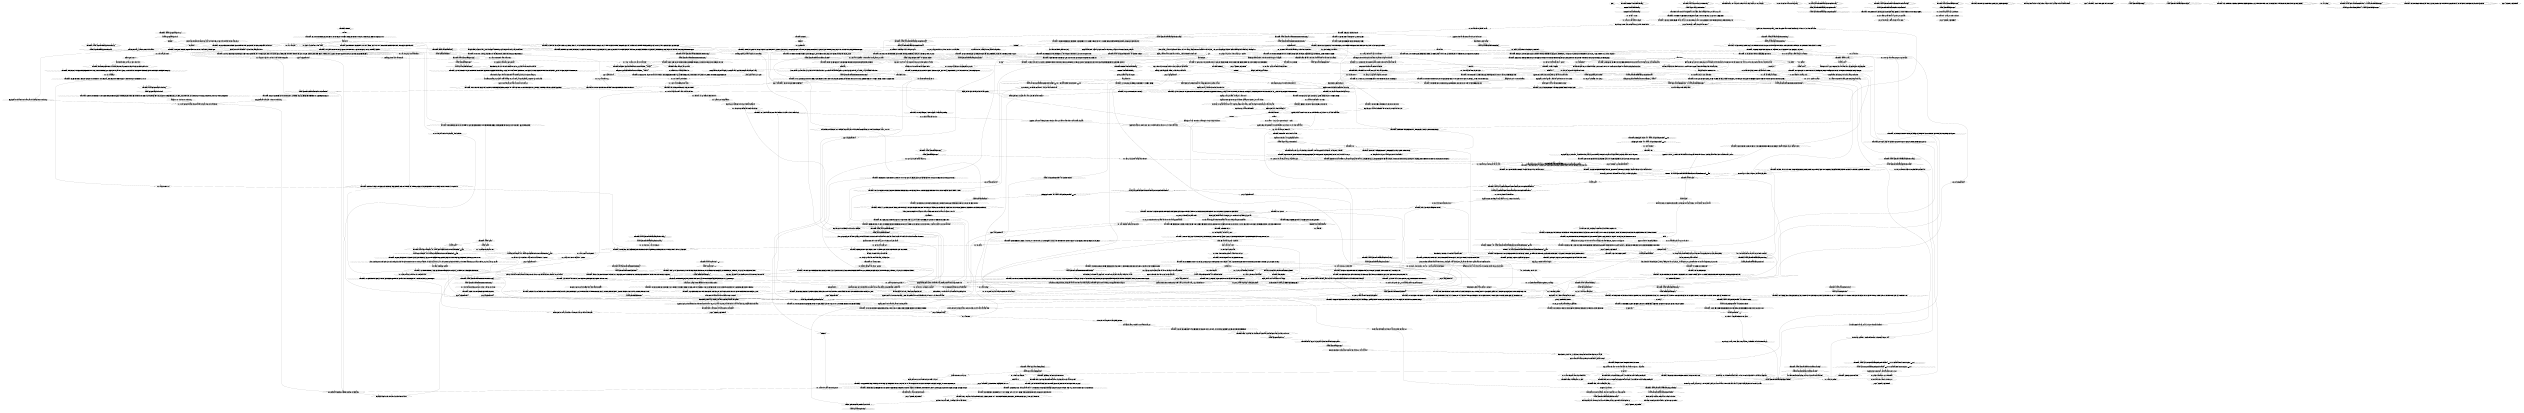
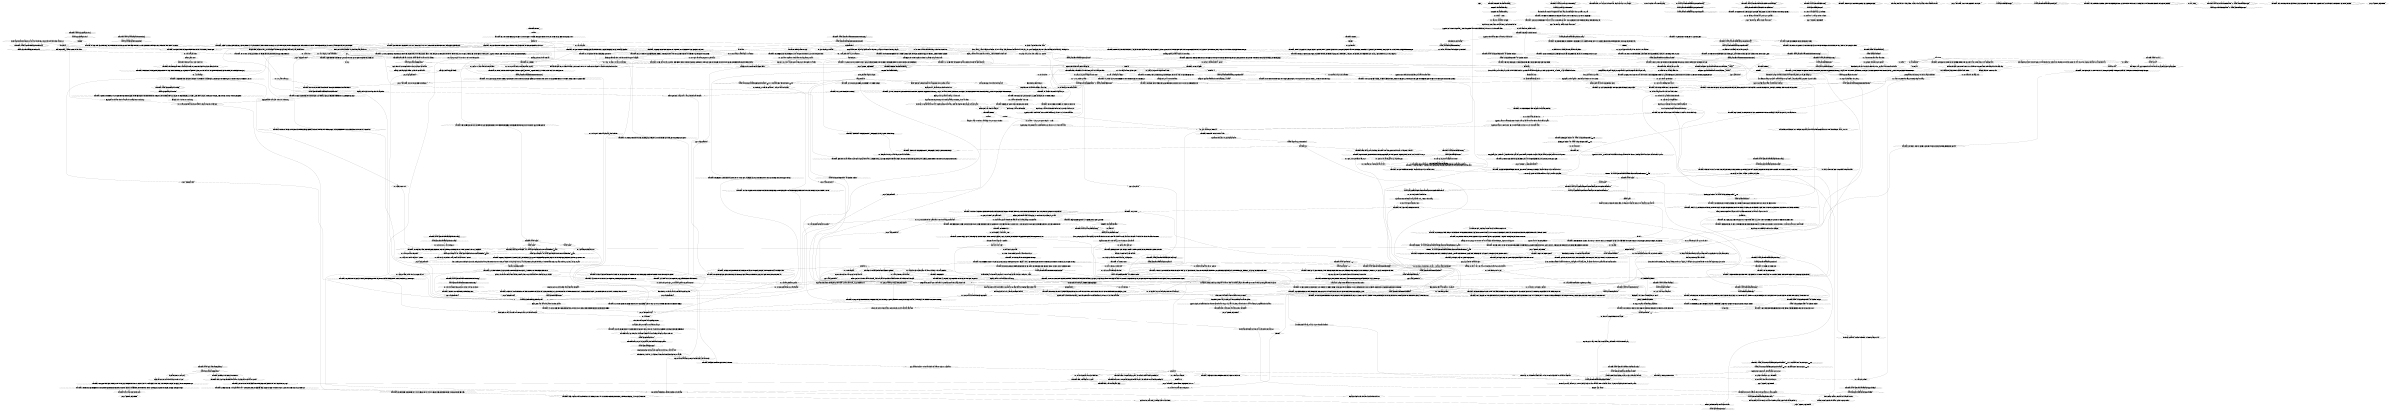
(753, 75) -> (1591, 75)
none -> (1134, 186)
